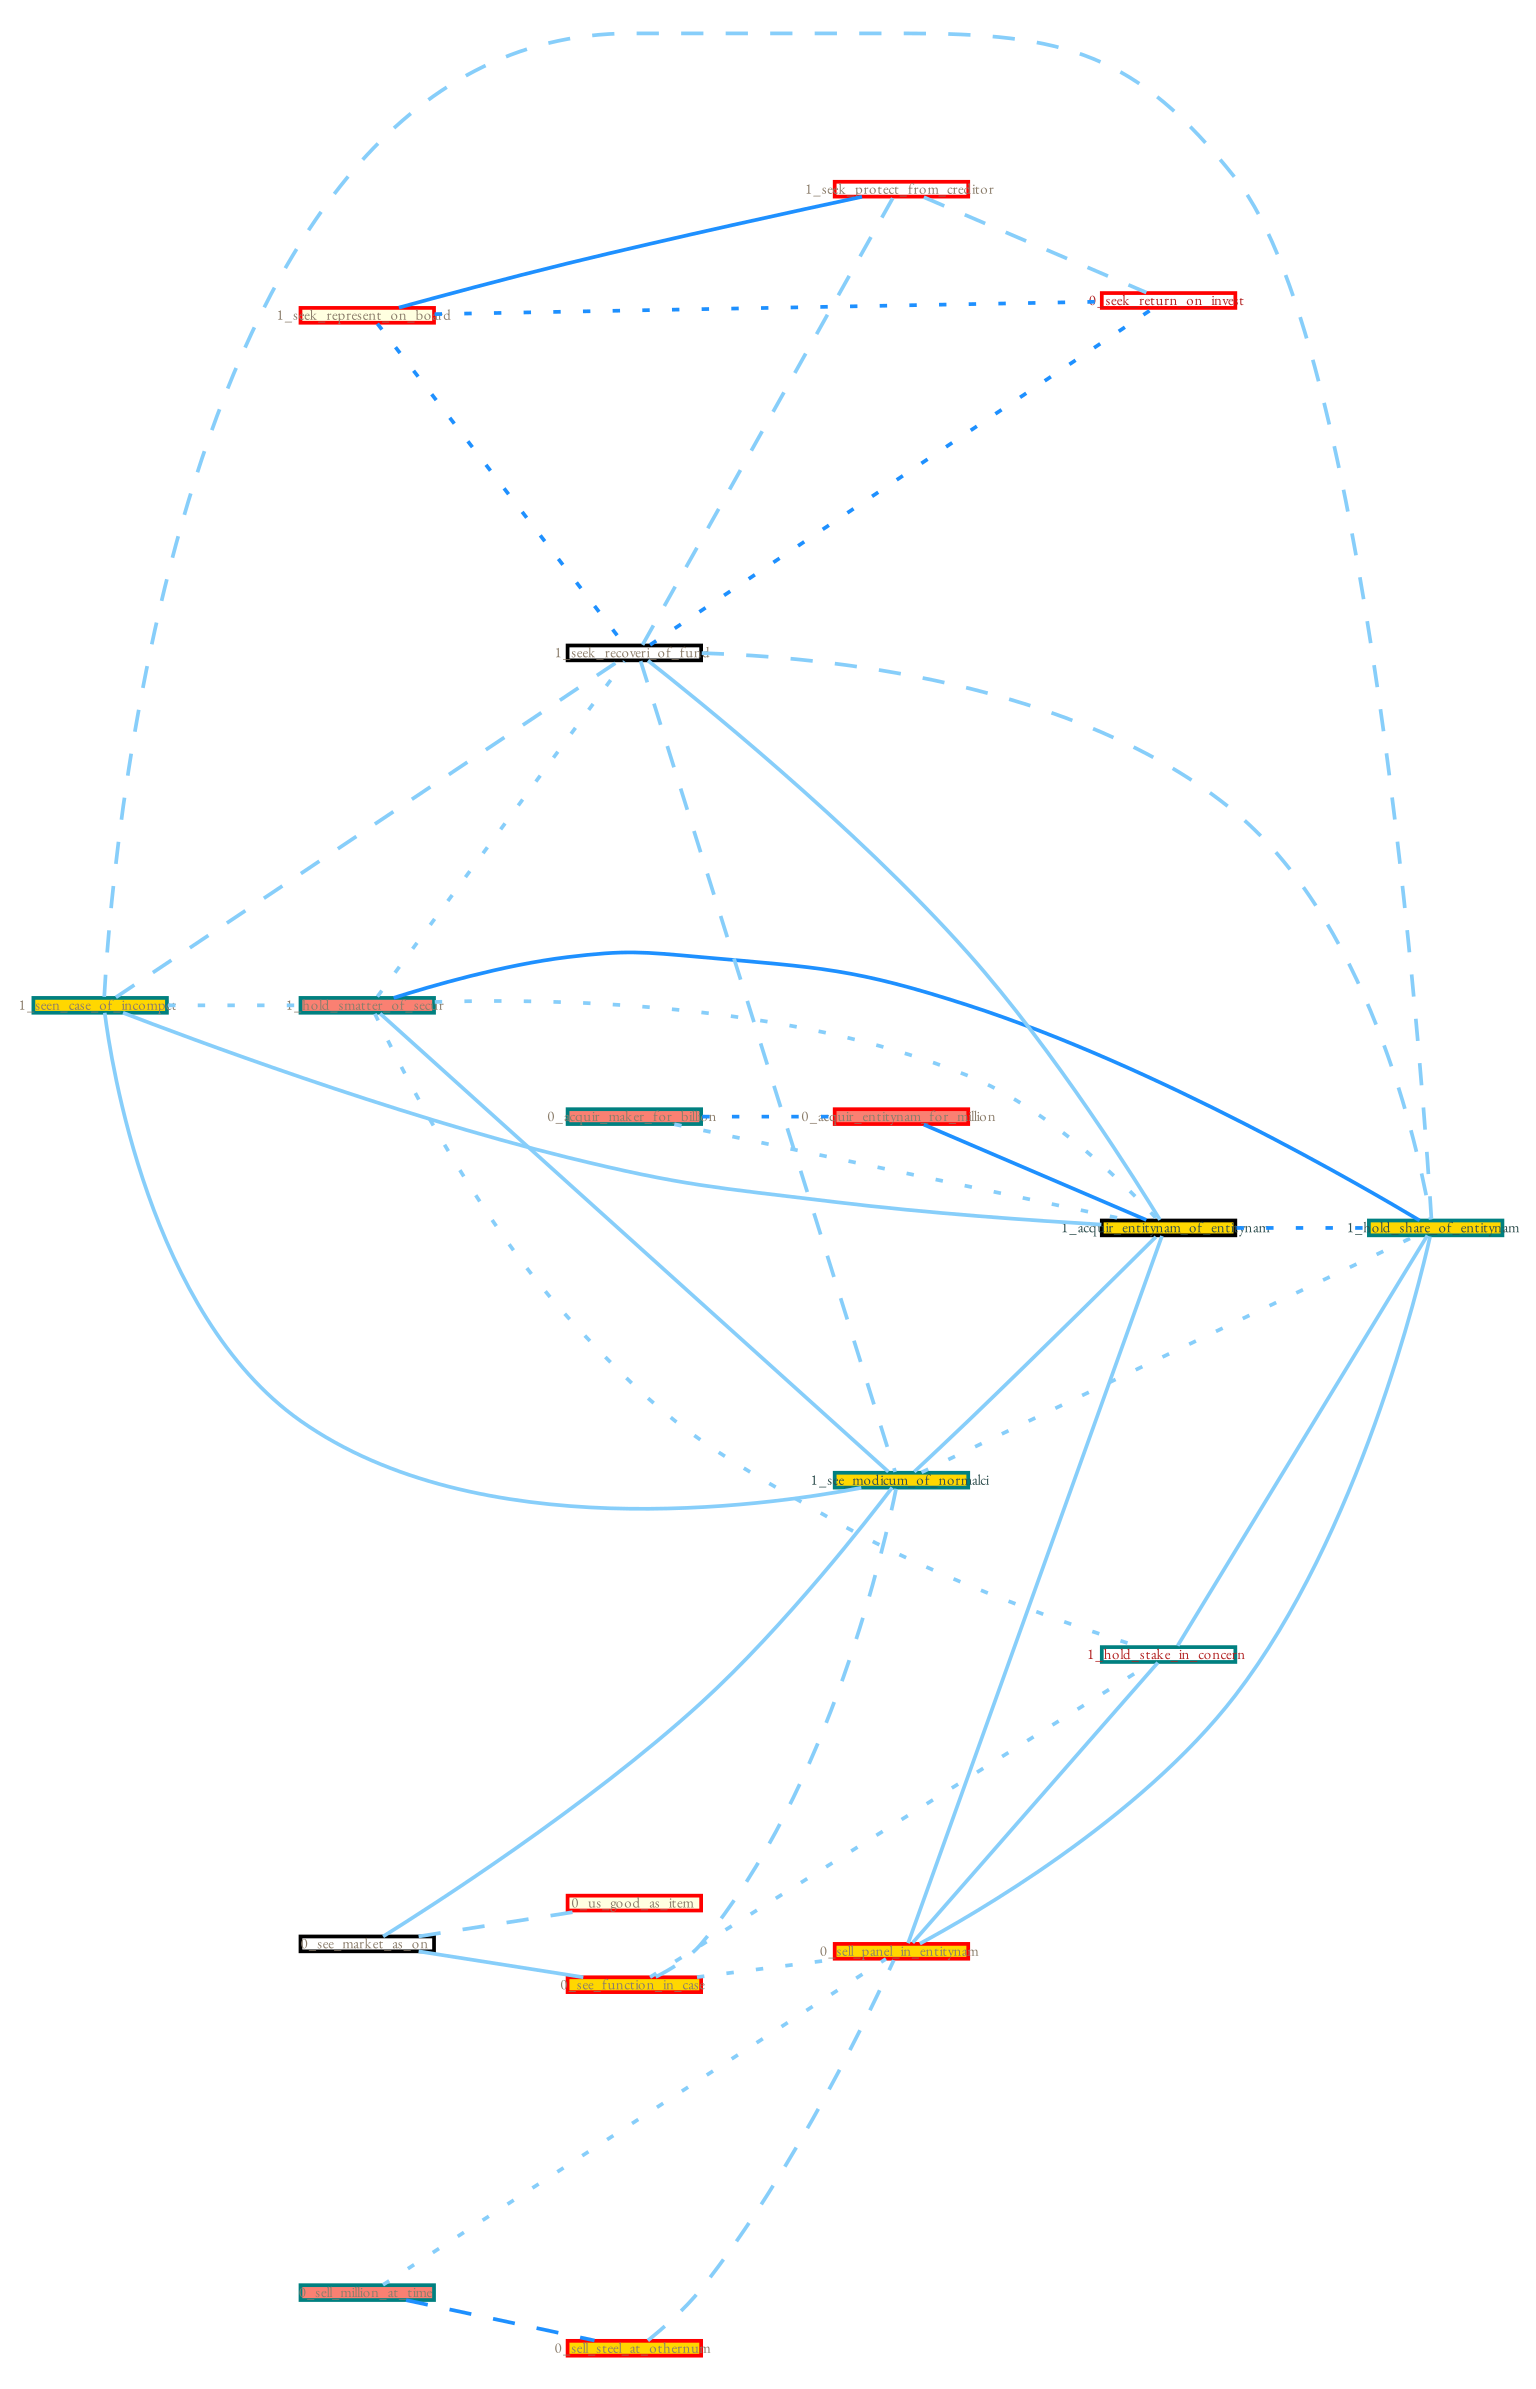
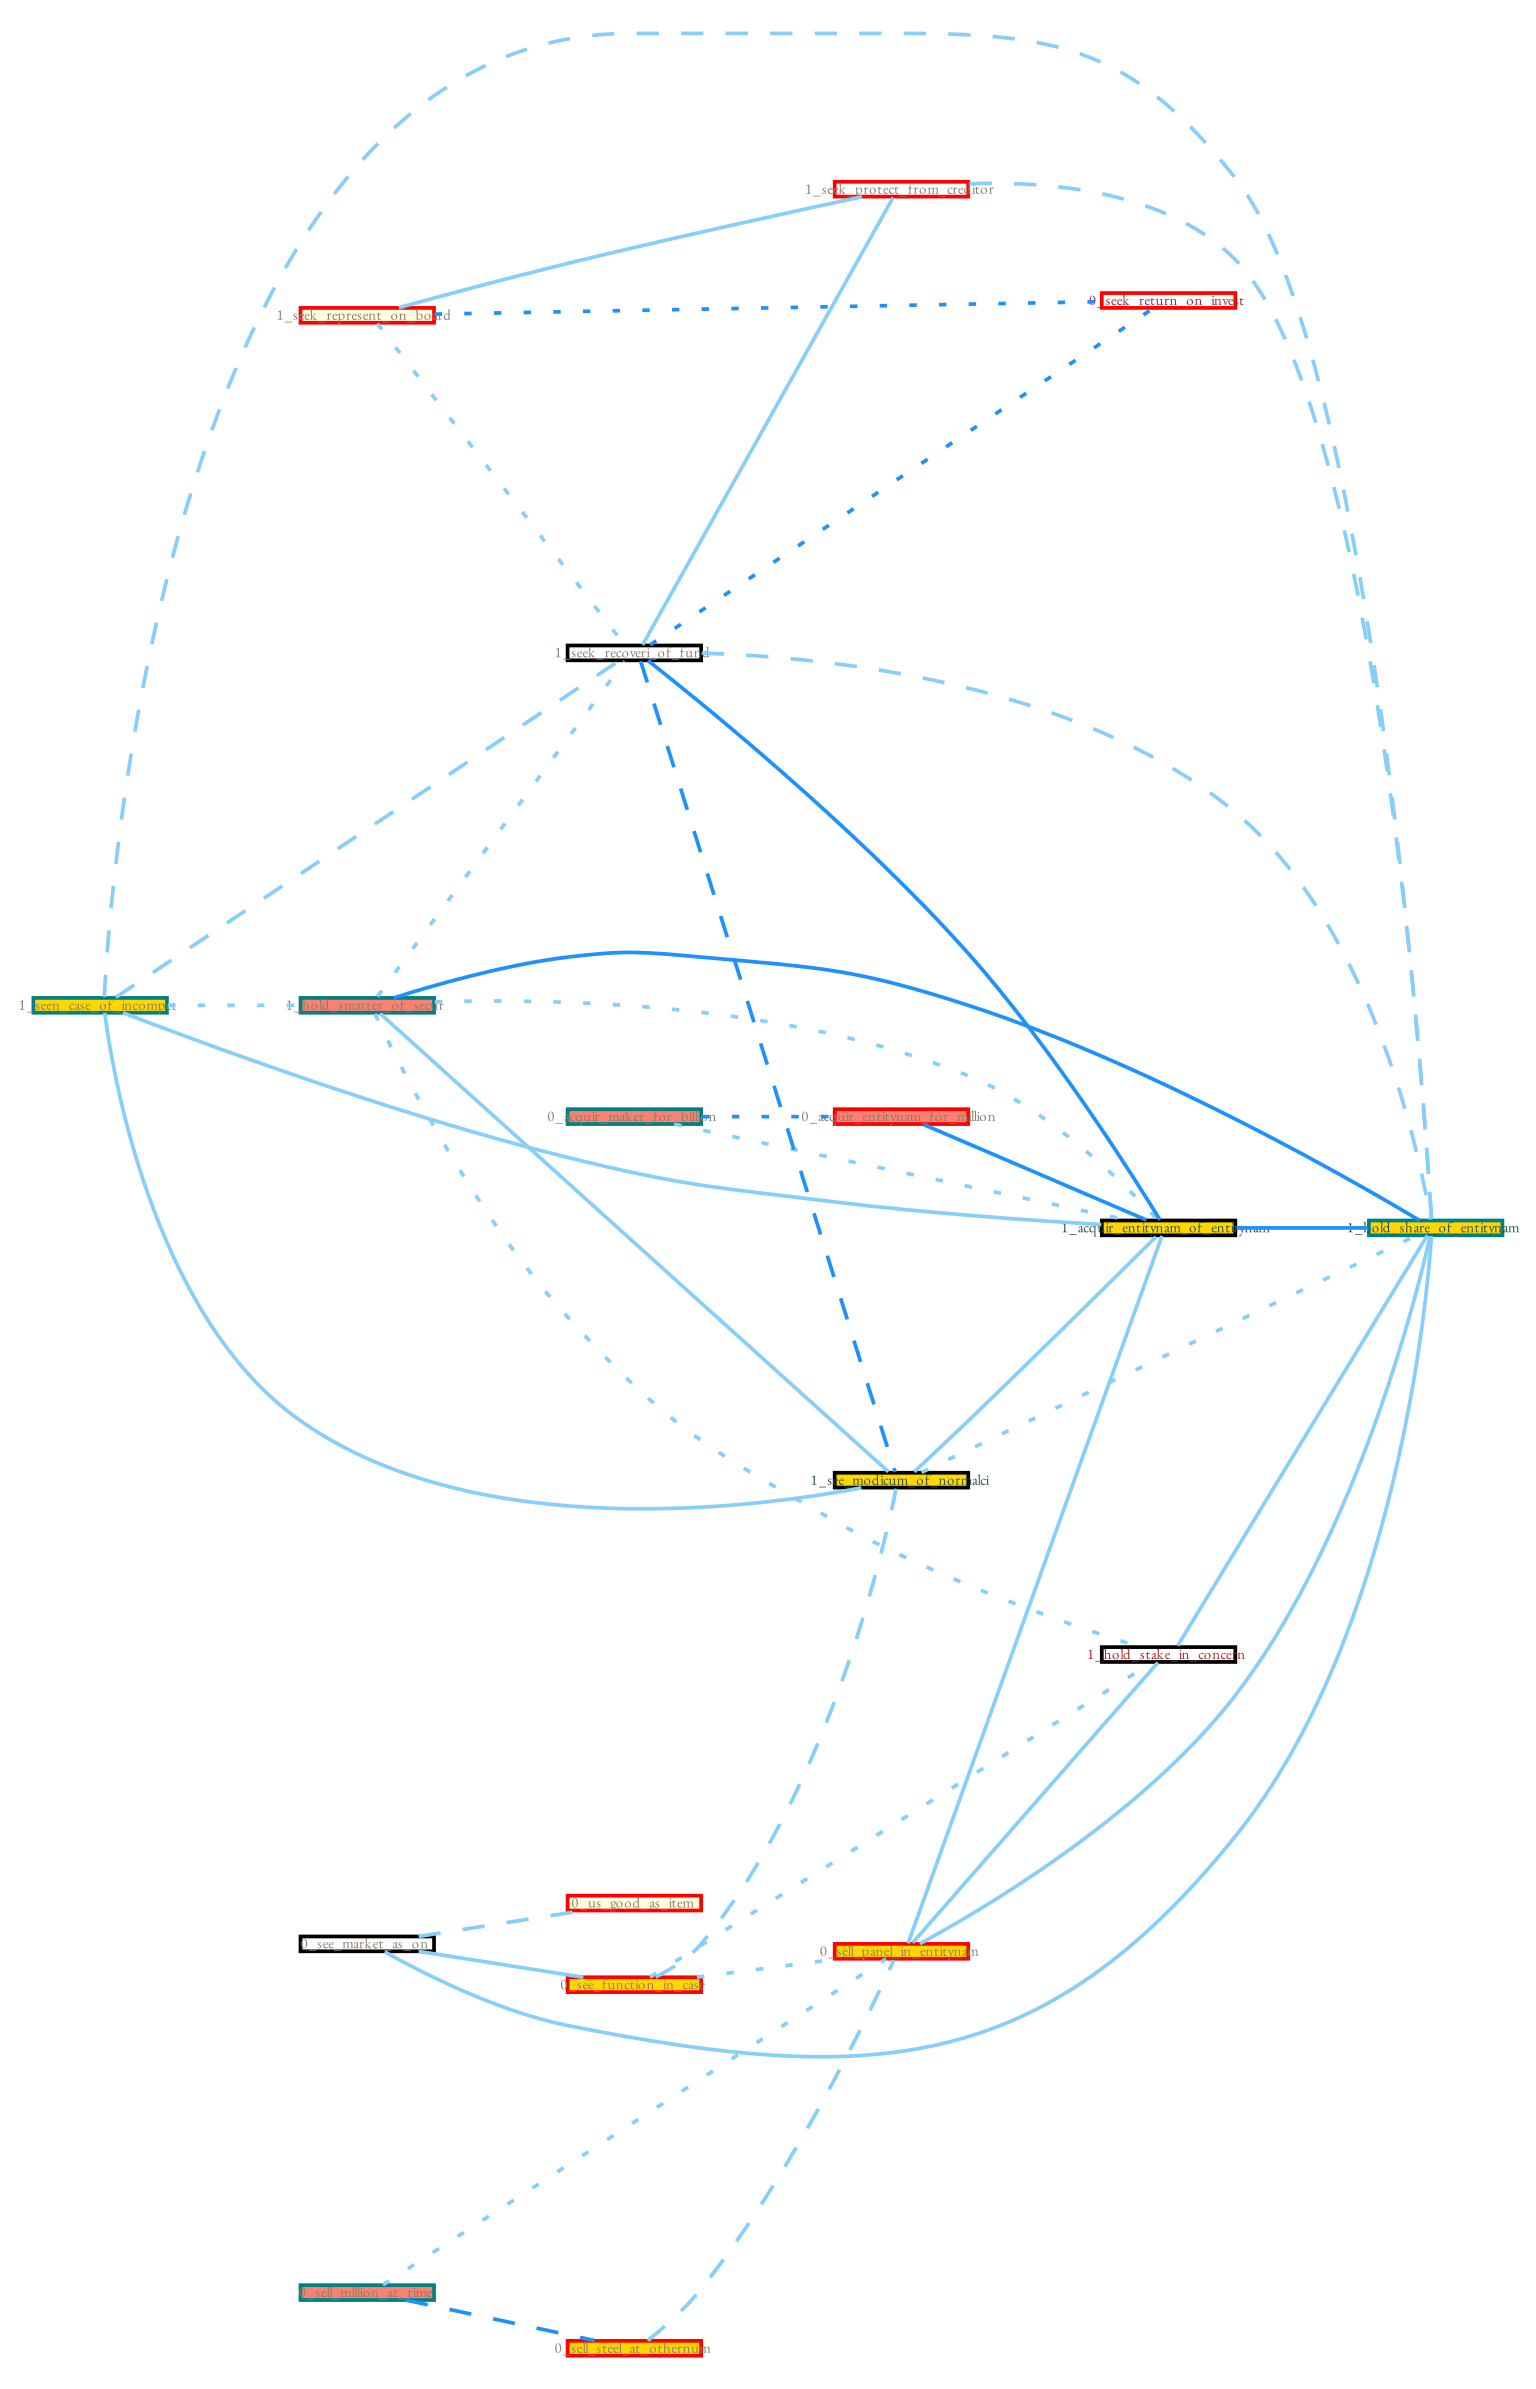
(1035, 245) -> (1270, 316)
(630, 249) -> (630, 249)
(768, 421) -> (768, 421)
(501, 484) -> (501, 484)
(932, 915) -> (932, 915)
(768, 1067) -> (768, 1067)
(1302, 1228) -> (1302, 1228)
(901, 1480) -> (901, 1480)
(1169, 1655) -> (1169, 1655)
(661, 1738) -> (1130, 1944)
